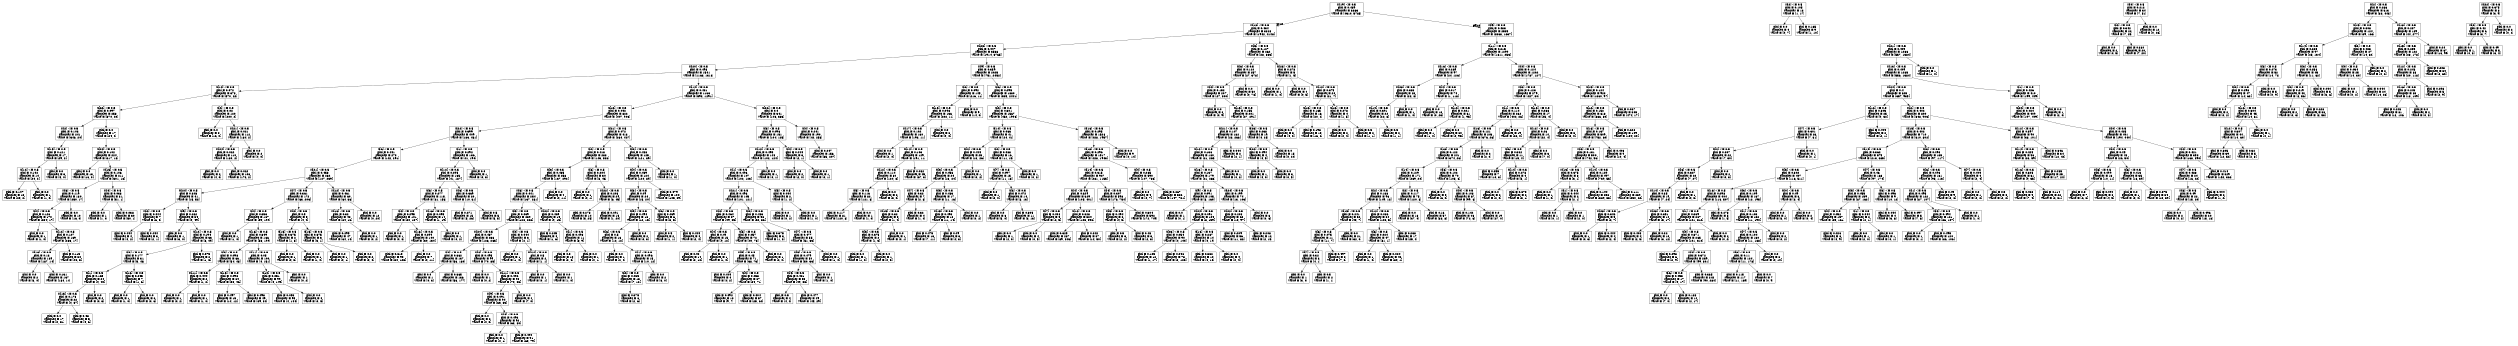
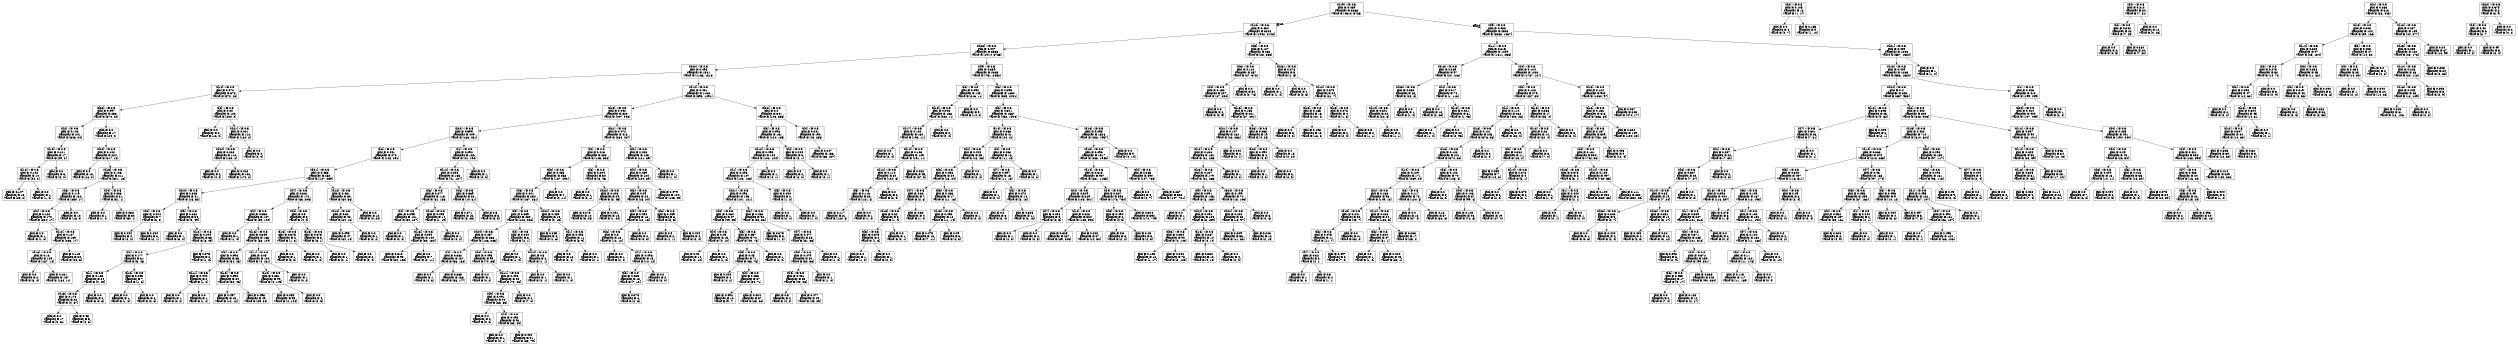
none -> (1696, 40)
(225, 101) -> none
(2118, 143) -> none
(1203, 247) -> (1205, 249)
